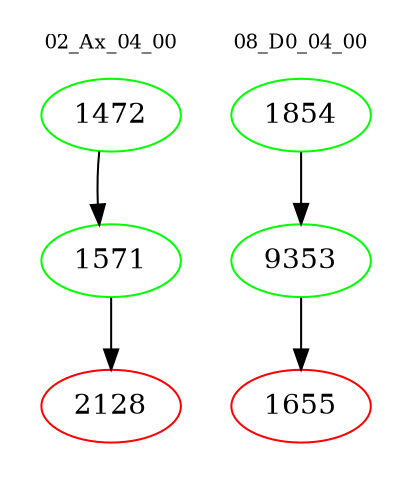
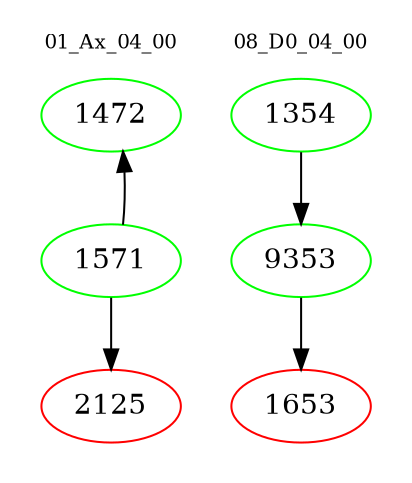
(111, 43) -> (111, 43)
(301, 115) -> (301, 115)
(98, 178) -> (125, 198)
(111, 406) -> (111, 406)
(301, 406) -> (301, 406)
